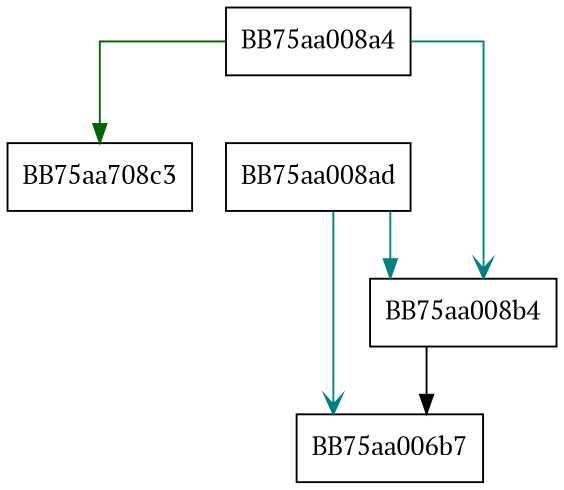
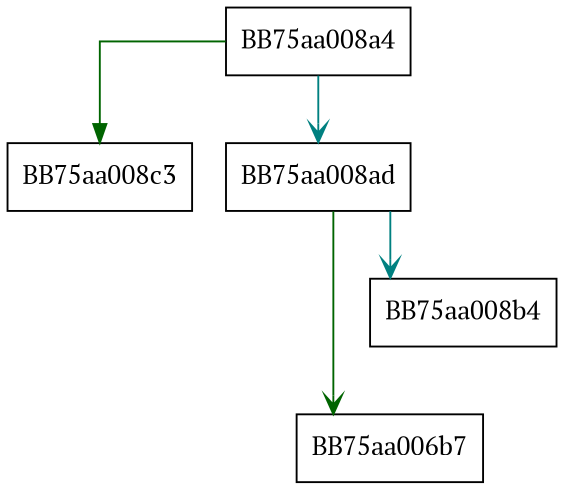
(484, 114) -> (318, 100)
(100, 177) -> (100, 177)
(390, 235) -> (390, 235)
(333, 303) -> (333, 303)
(427, 371) -> none
